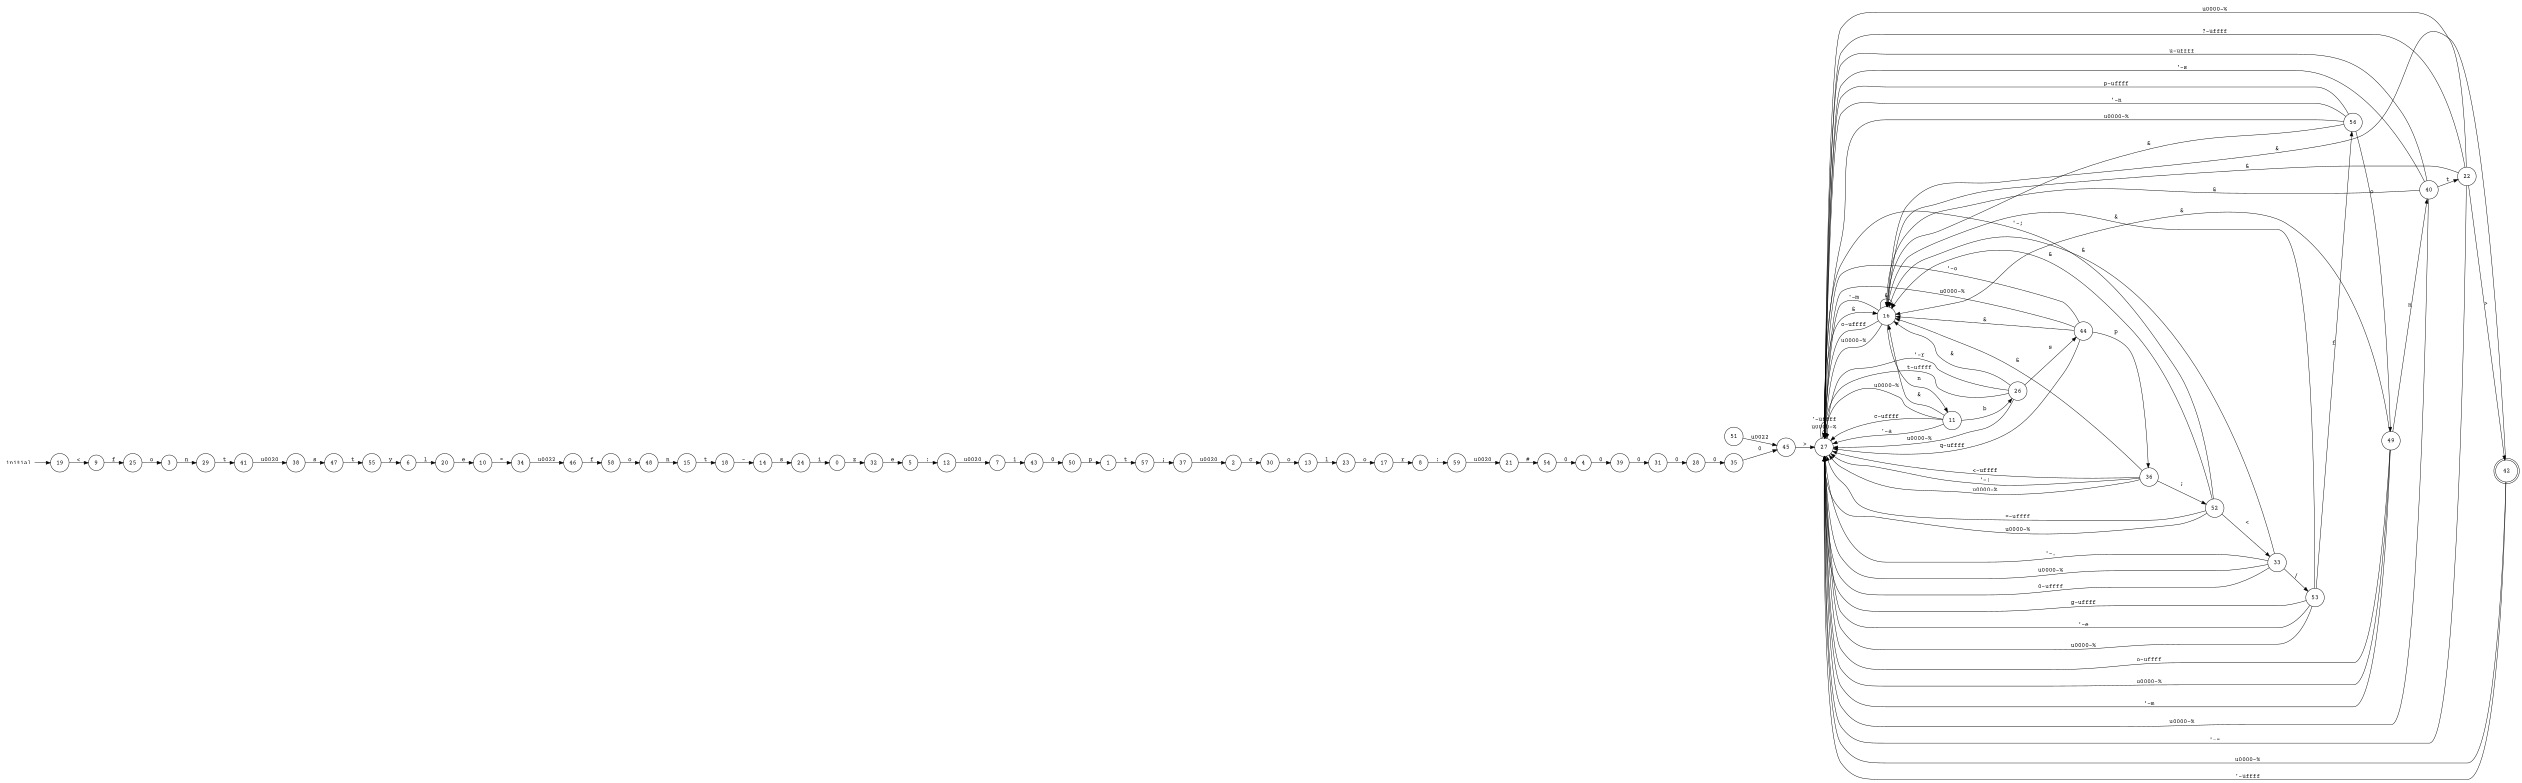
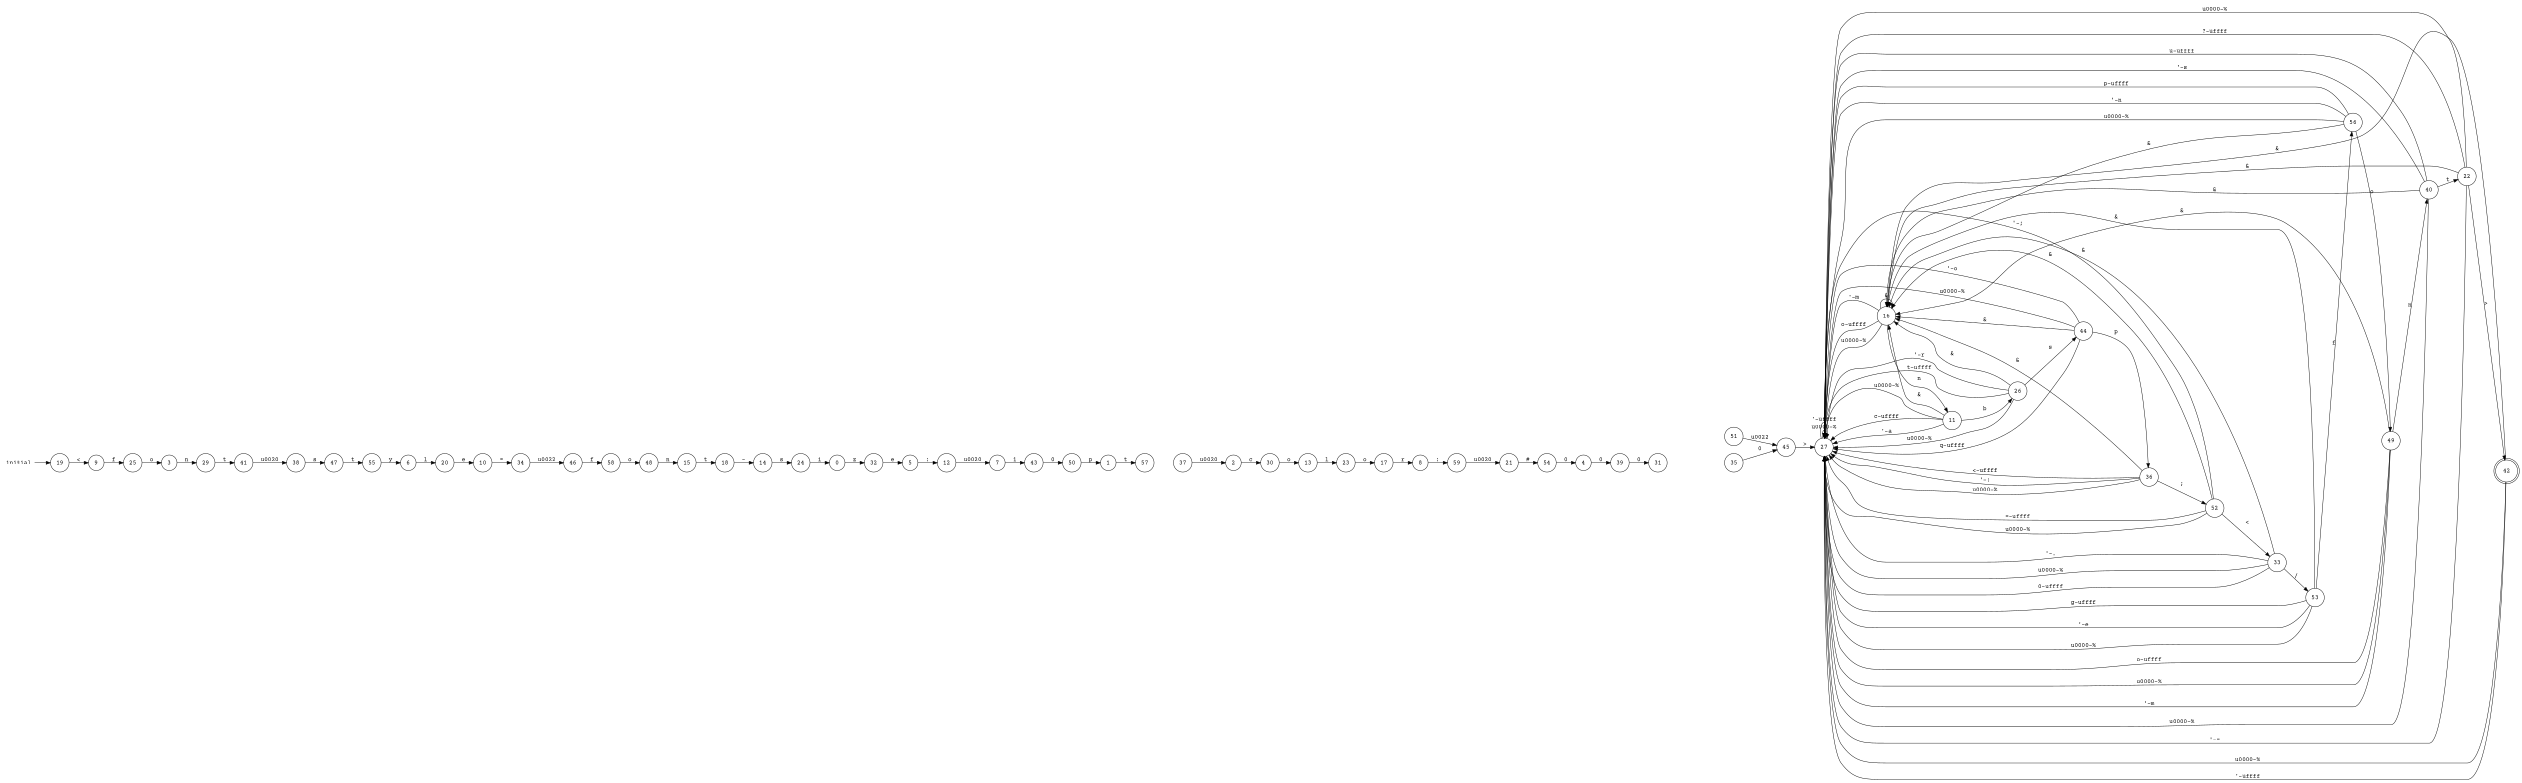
(1838, 324) -> none
(1162, 463) -> none
(1696, 463) -> none
